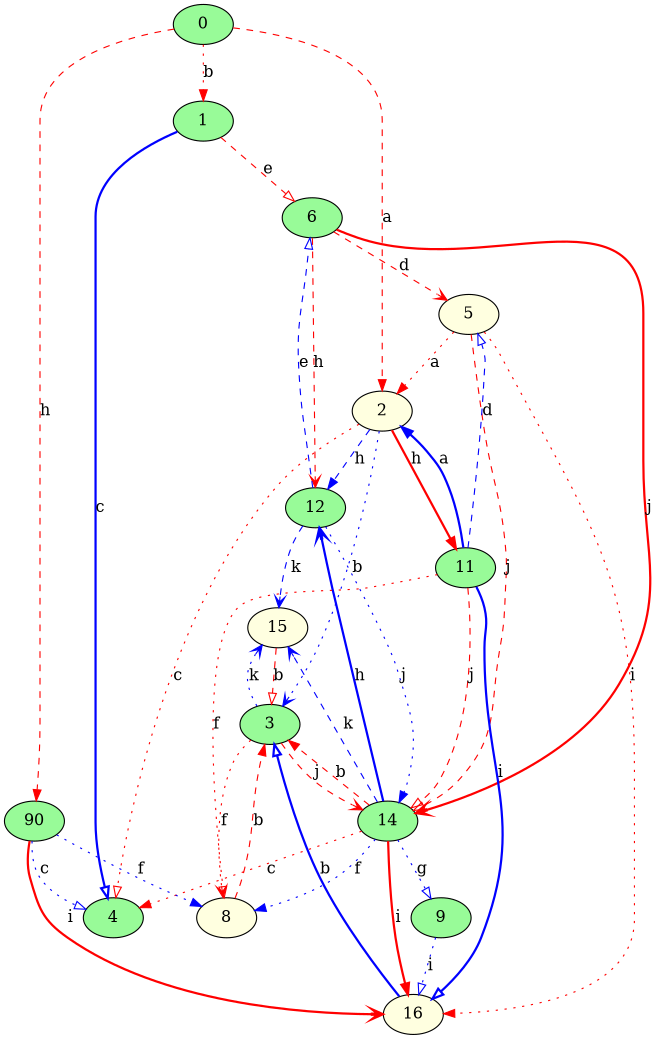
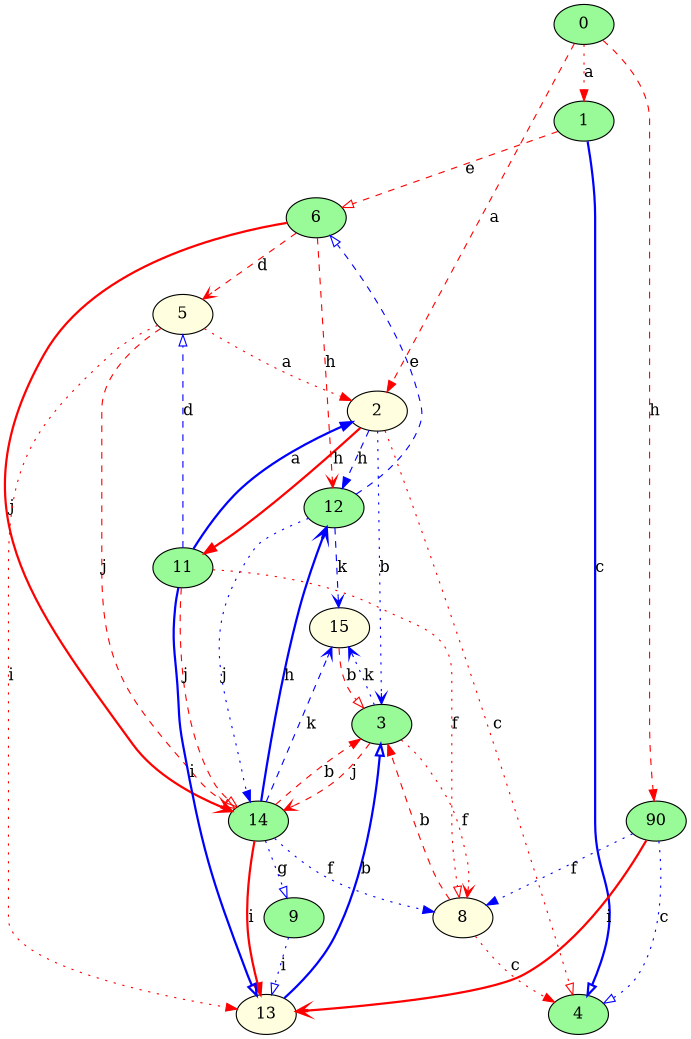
(209, 73) -> (589, 73)
(256, 868) -> (506, 971)
(413, 1014) -> (266, 1014)
